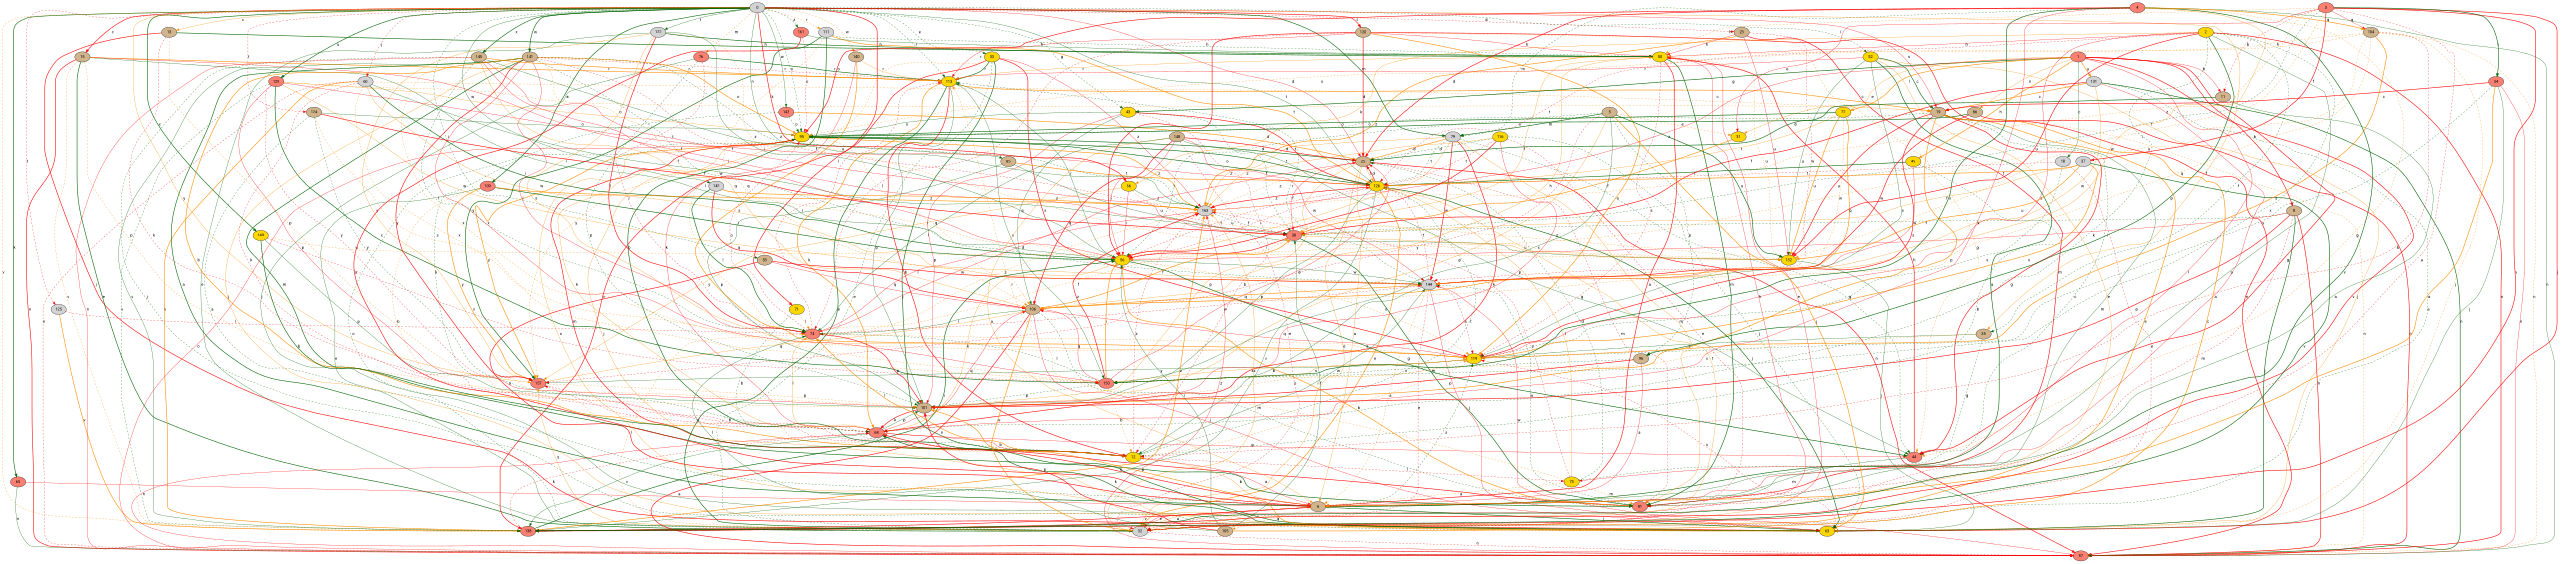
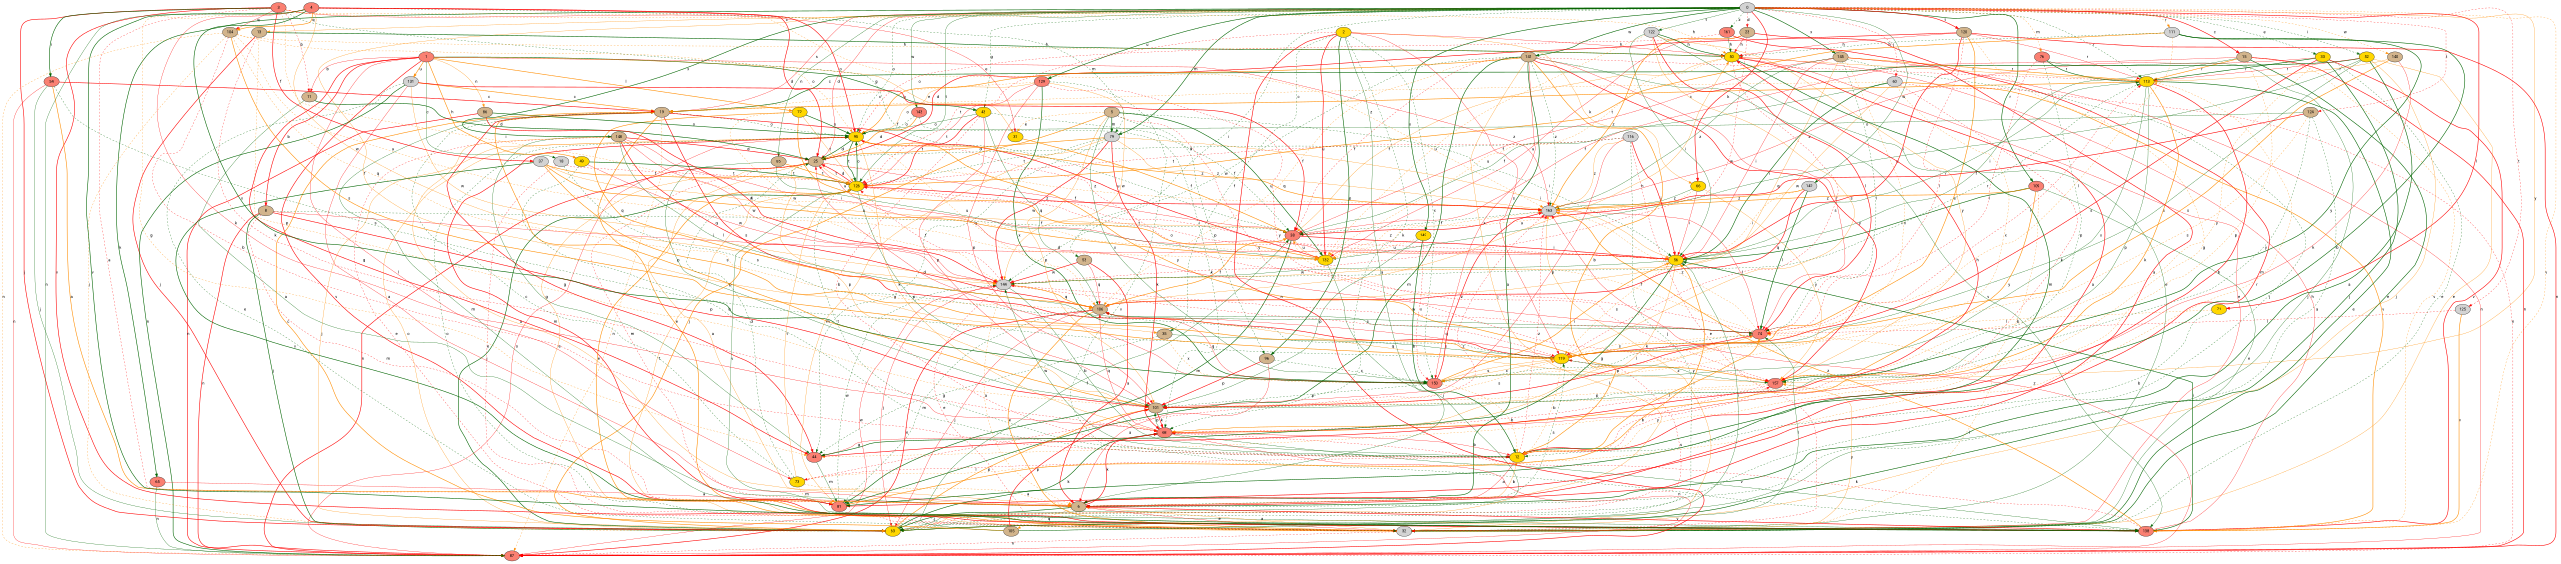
none -> (803, 26)
(1500, 137) -> (1631, 137)
